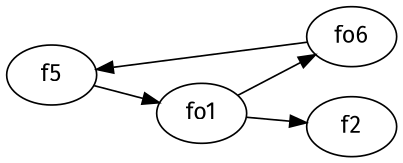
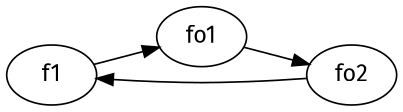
(352, 37) -> (352, 75)
(52, 75) -> (52, 75)
(352, 127) -> none
